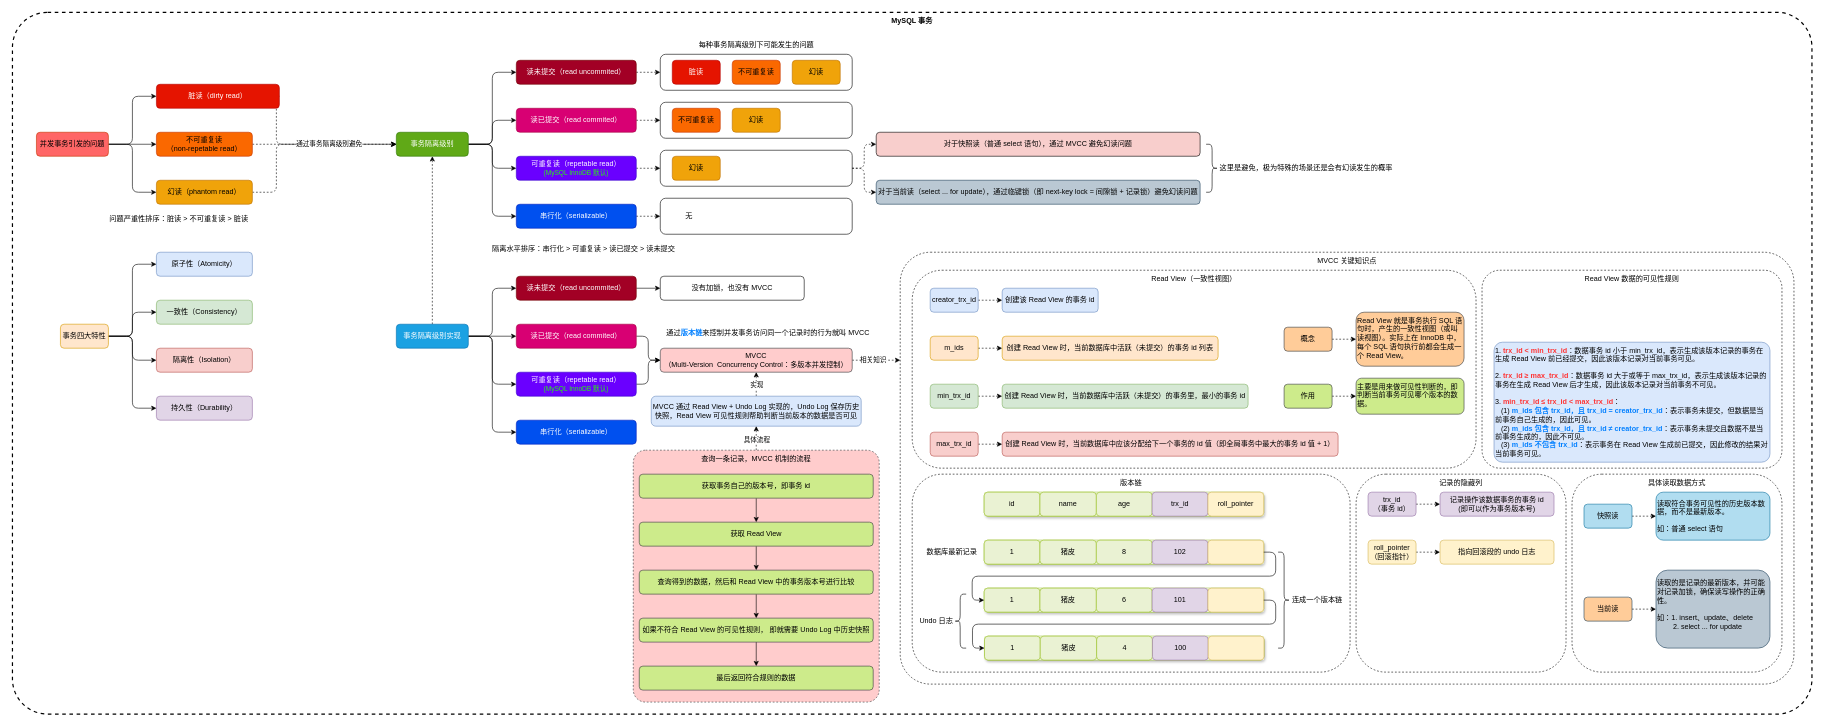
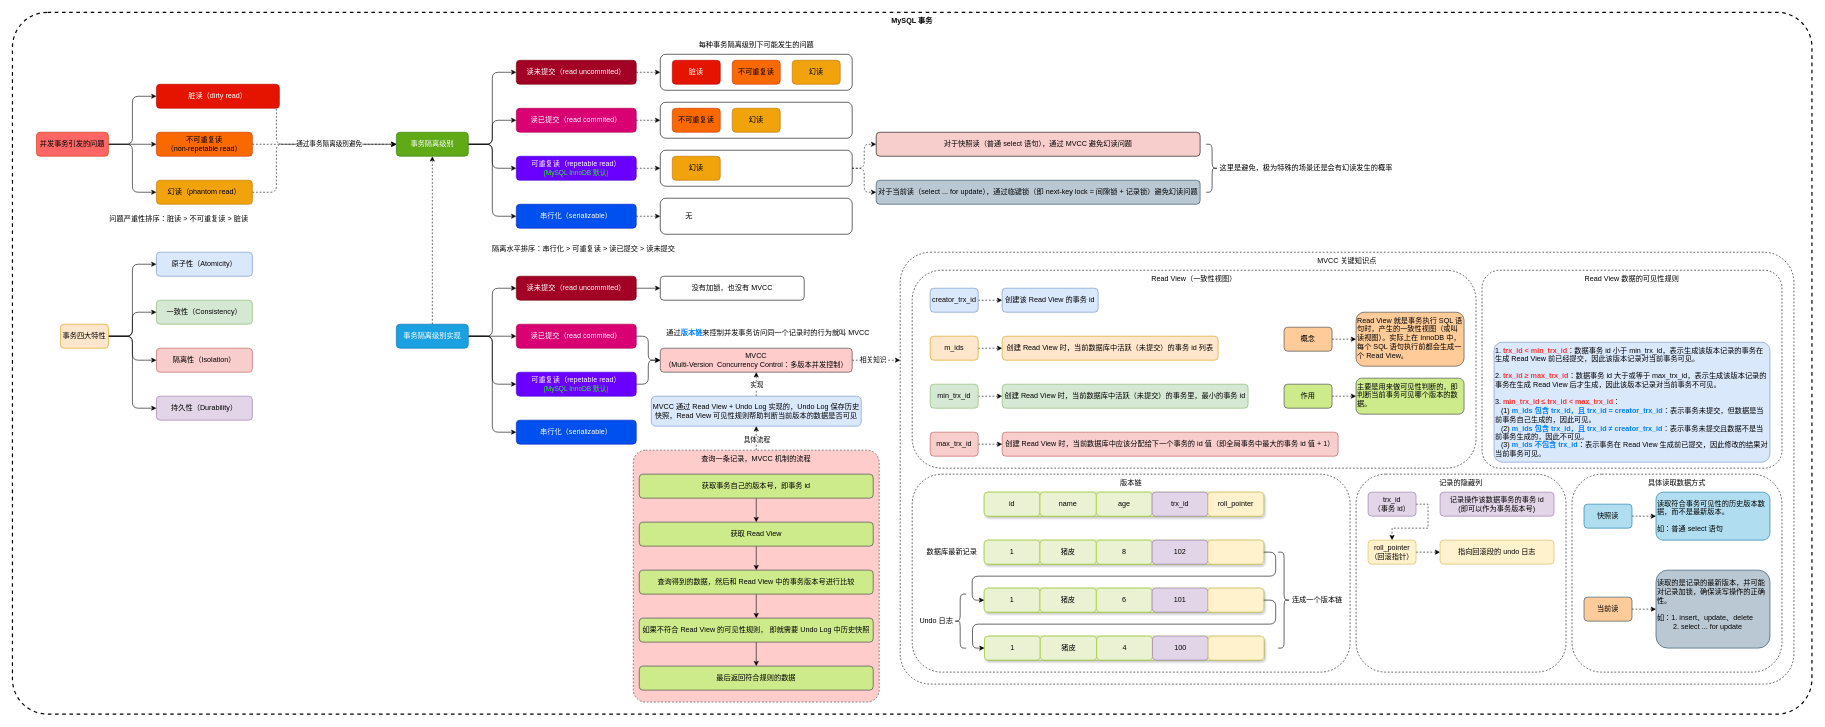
(1434, 504) -> (1392, 534)
